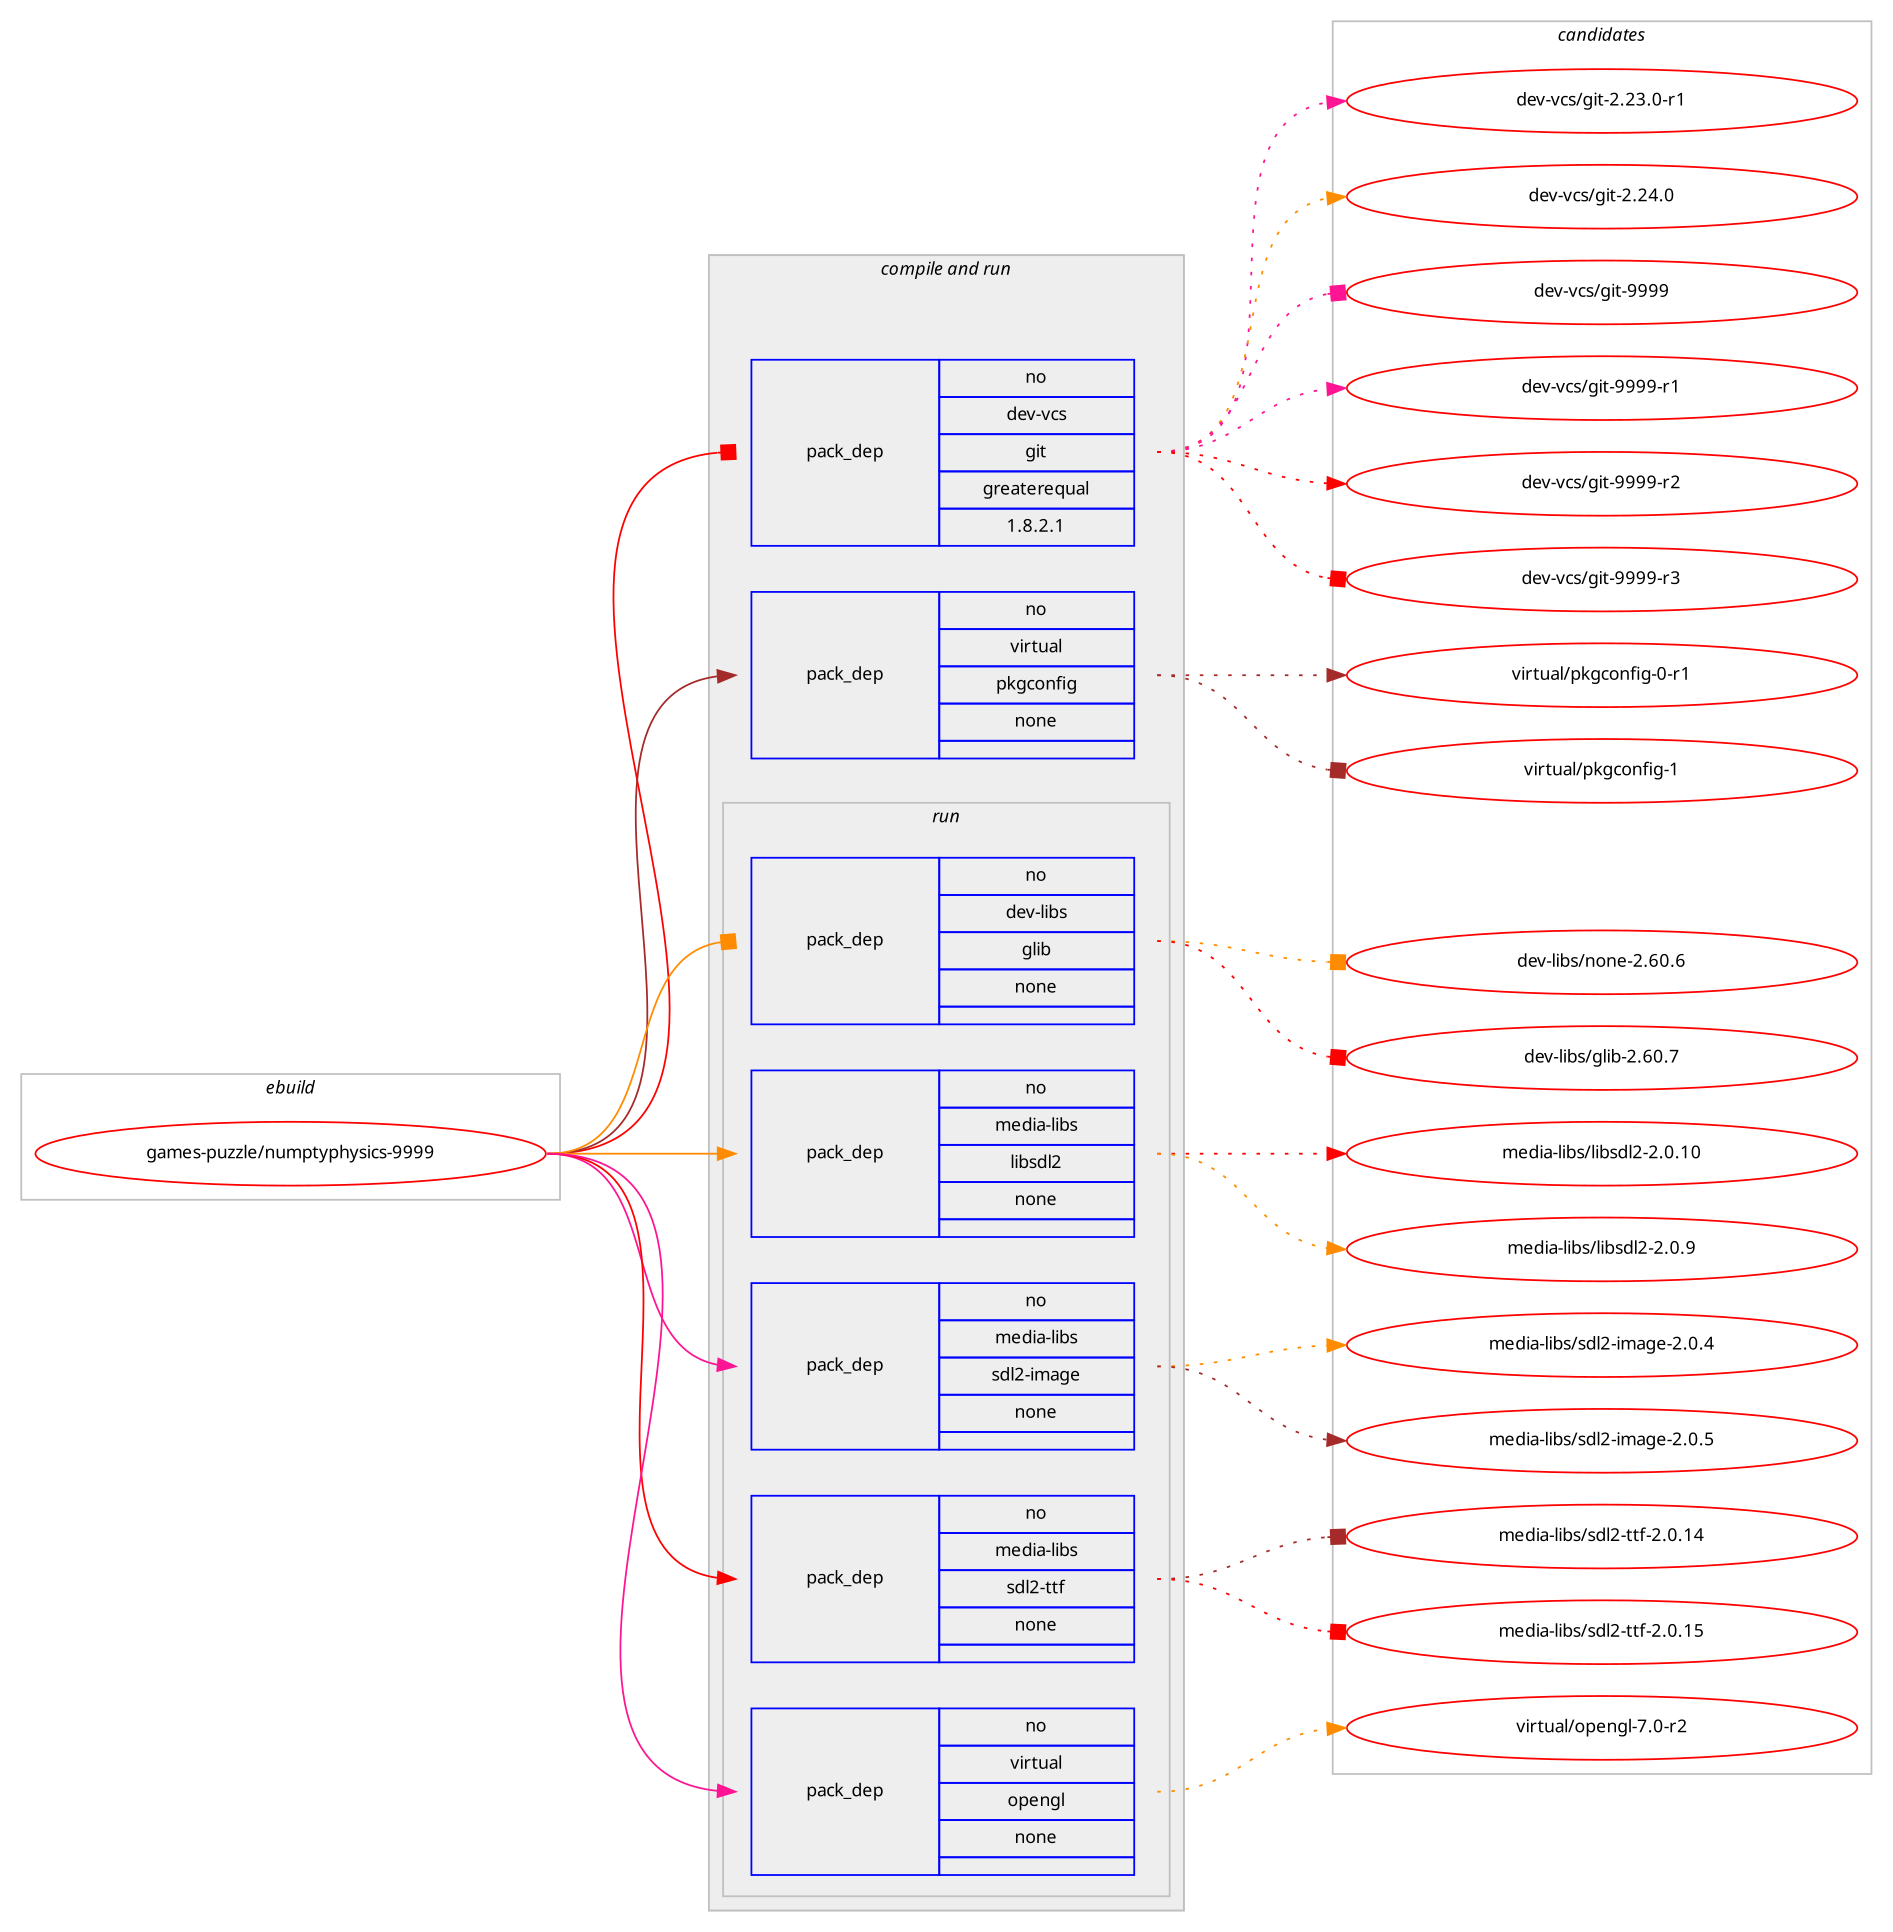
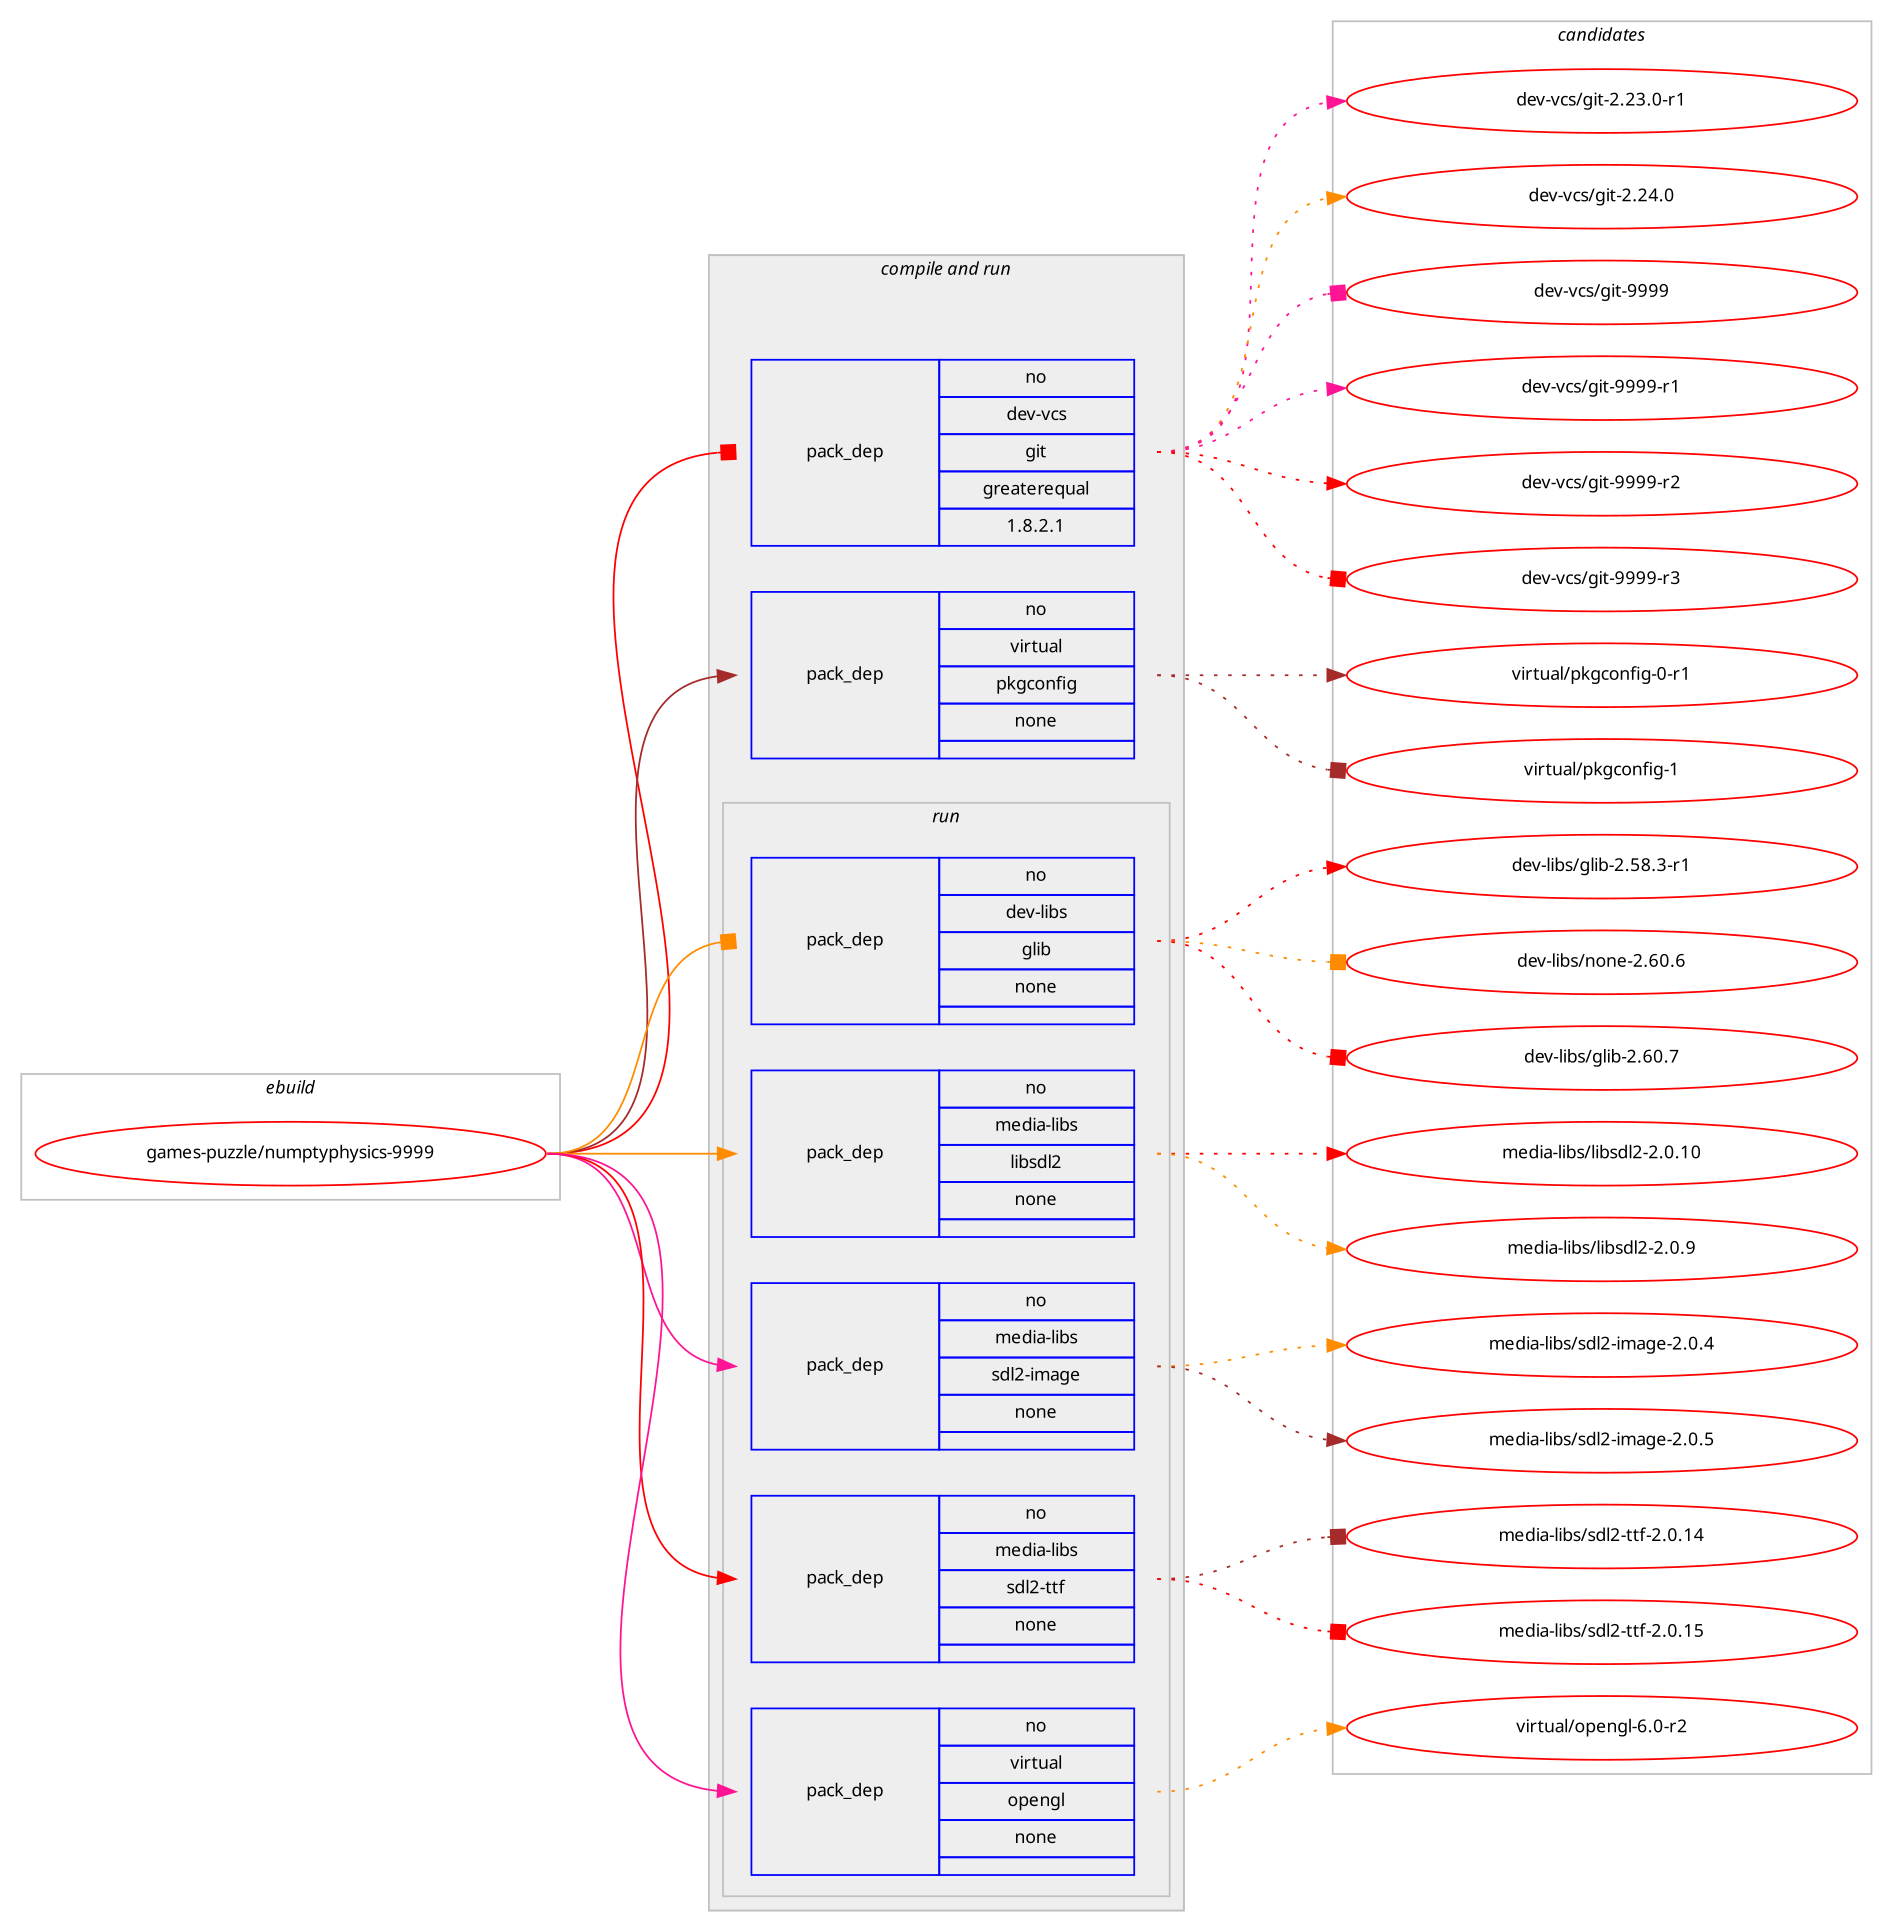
none -> (1602, 867)
(1602, 1728) -> (1602, 1728)
